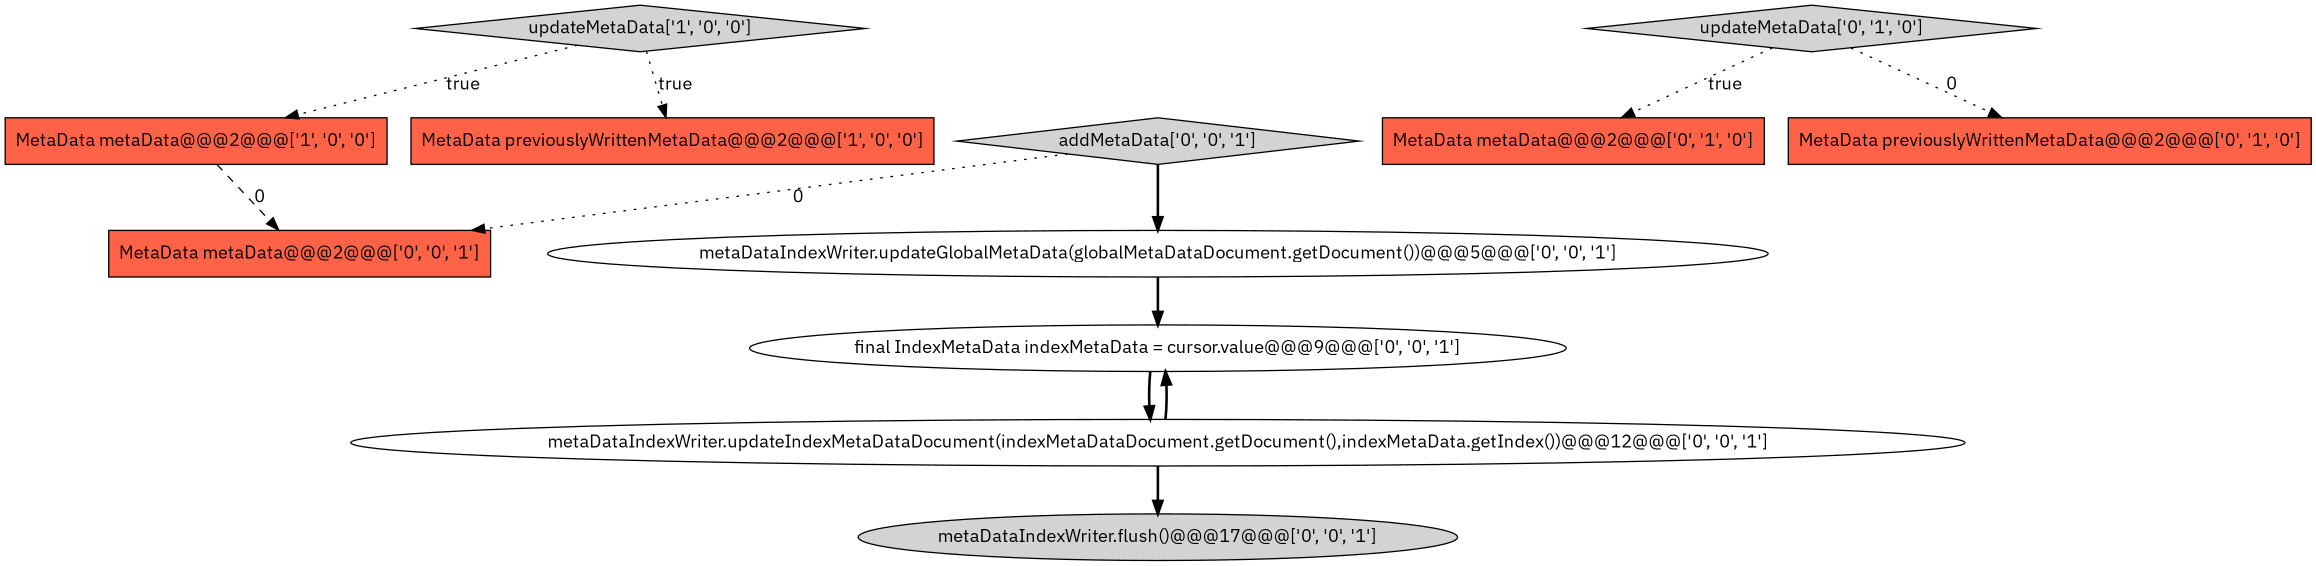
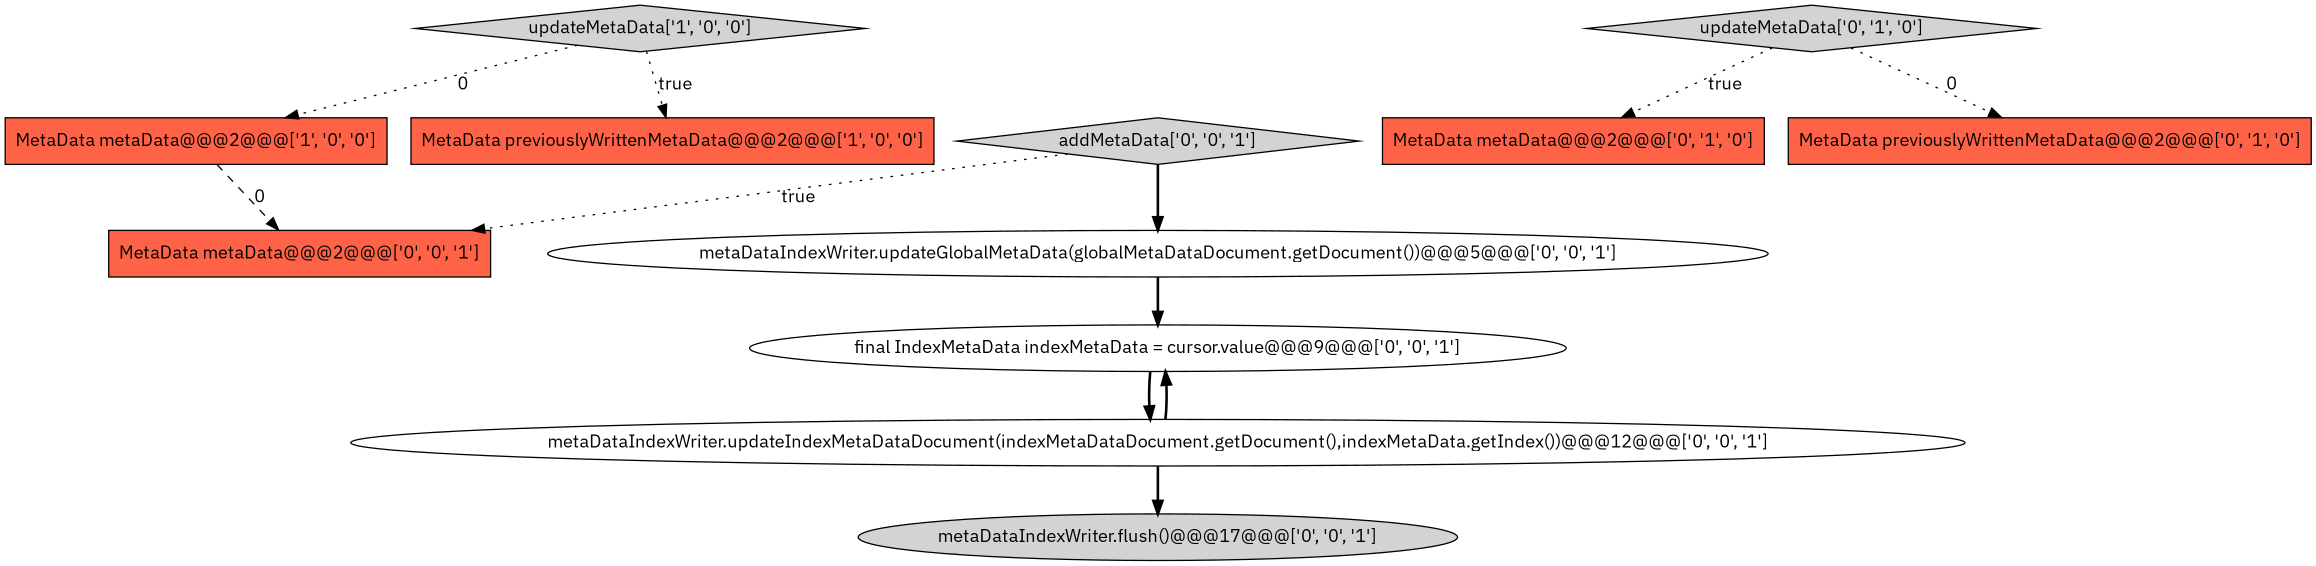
(463, 85) -> (463, 85)
(799, 197) -> (799, 197)
